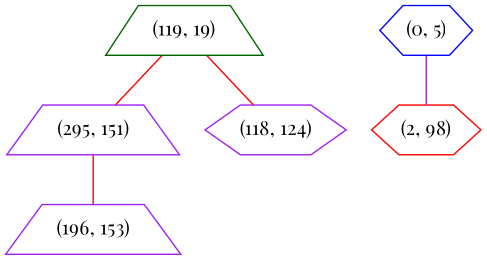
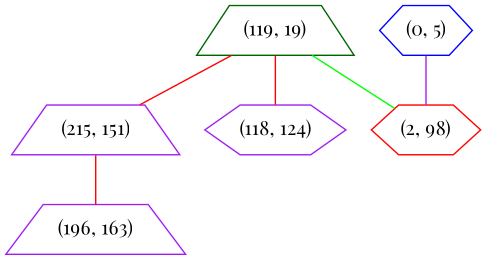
none -> (353, 82)
(93, 130) -> (96, 130)
(93, 229) -> (96, 229)
